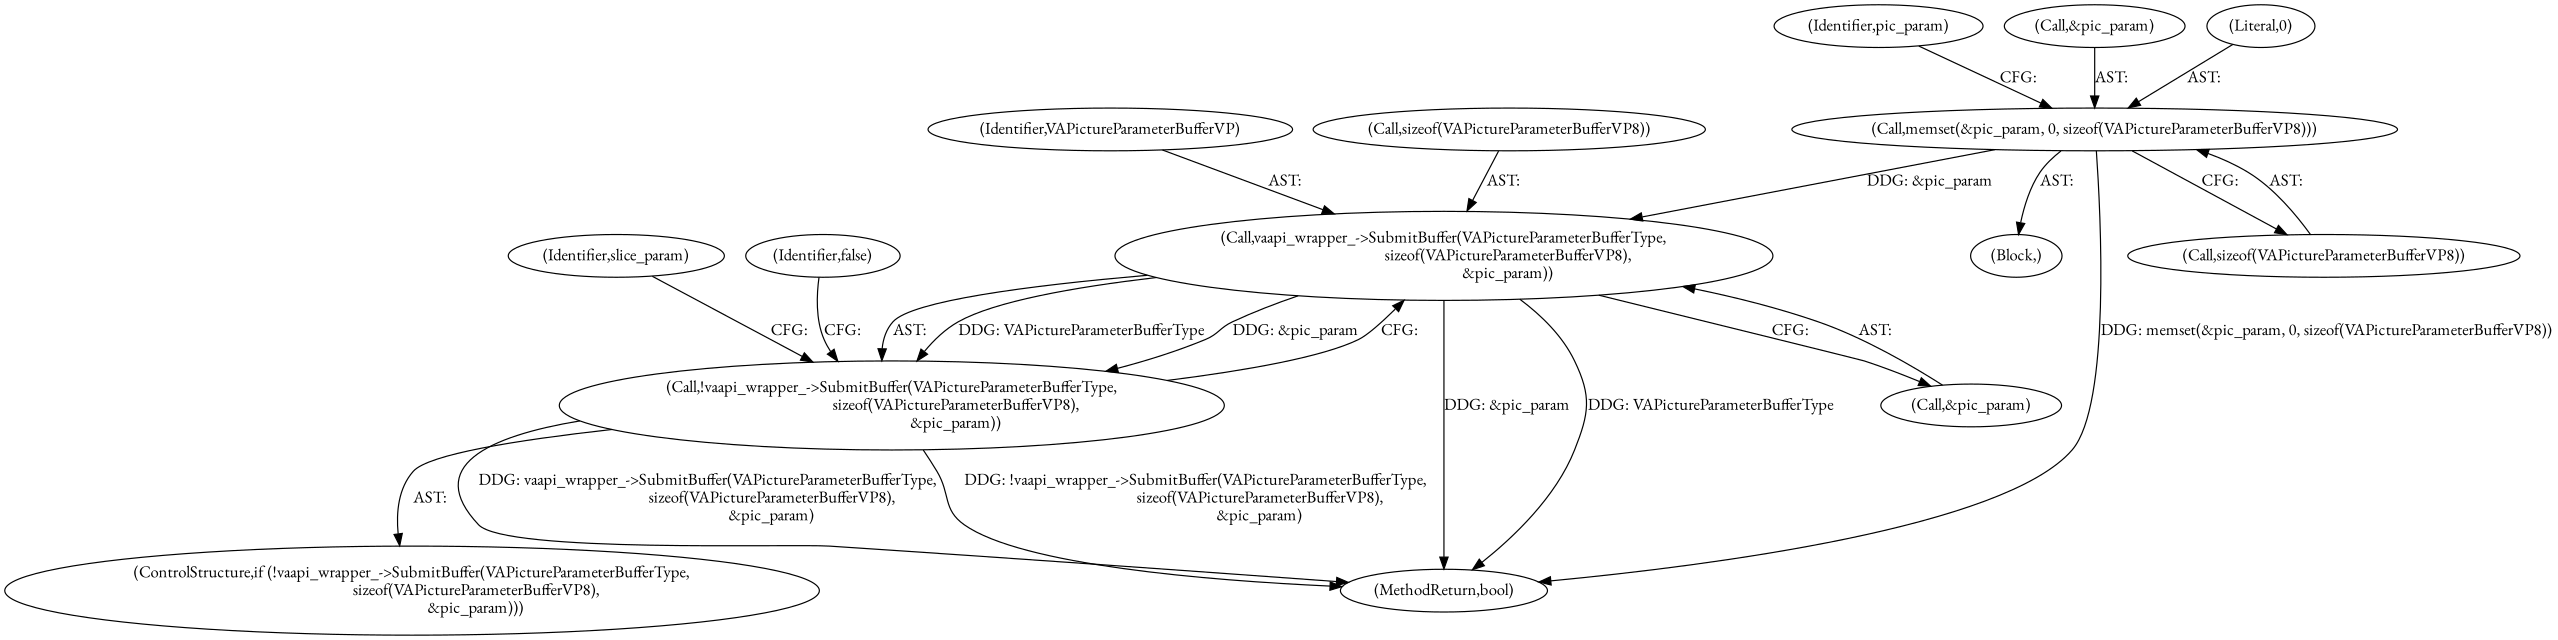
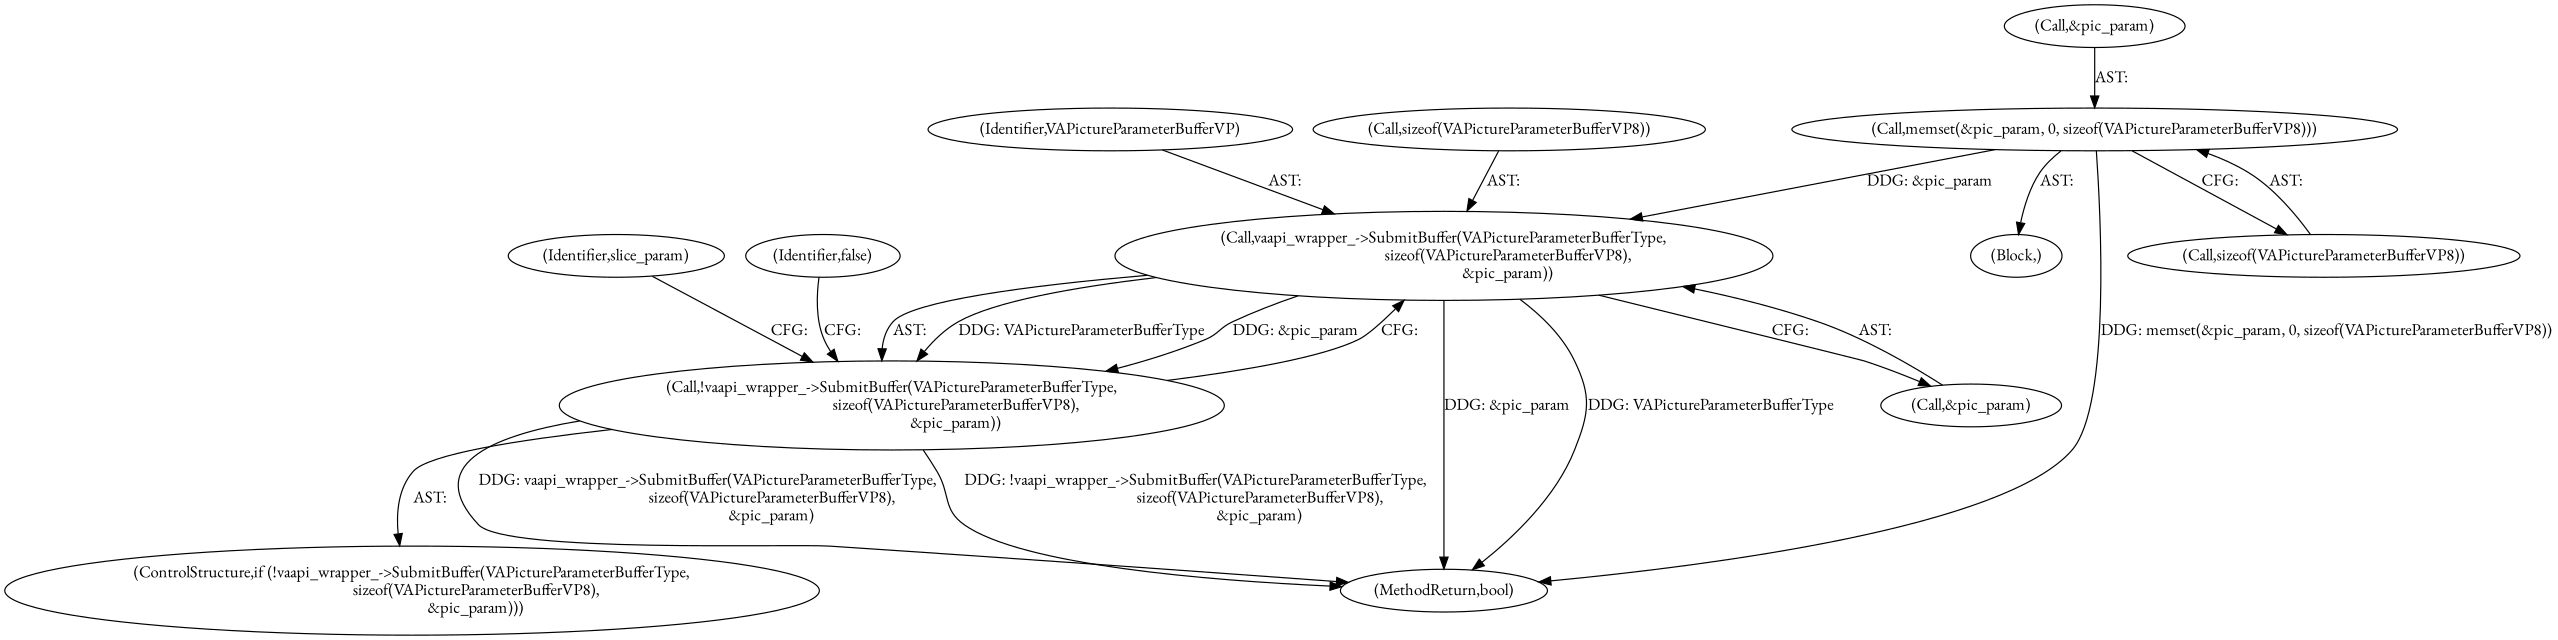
(1879, 26) -> none
(2261, 26) -> none
